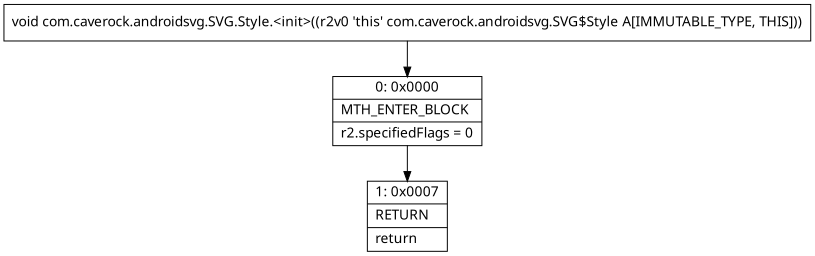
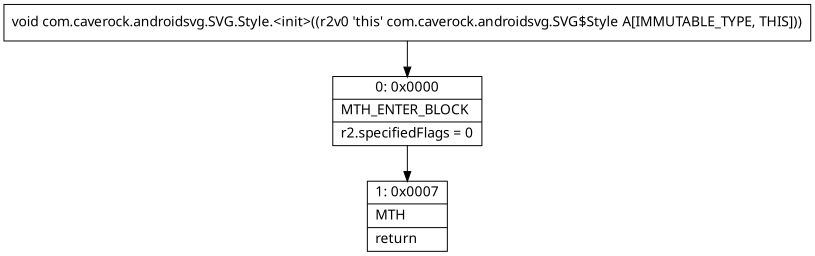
(402, 215) -> (391, 215)
